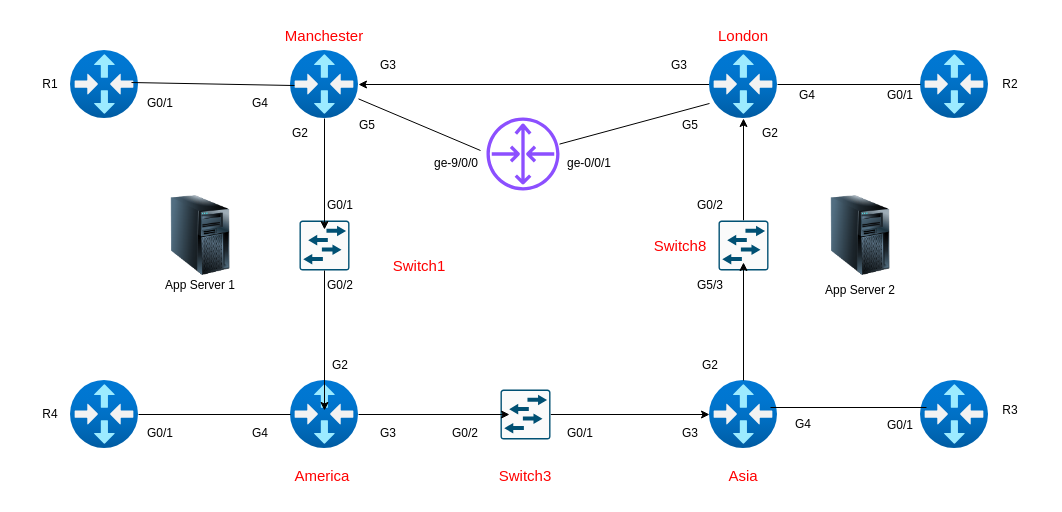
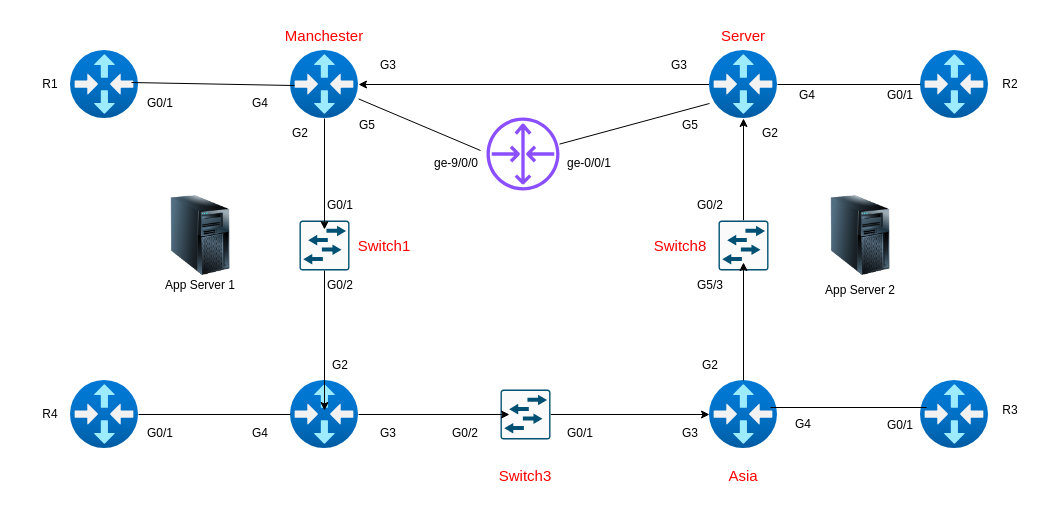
(744, 36) -> (744, 36)
(420, 266) -> (385, 246)
(325, 476) -> none
